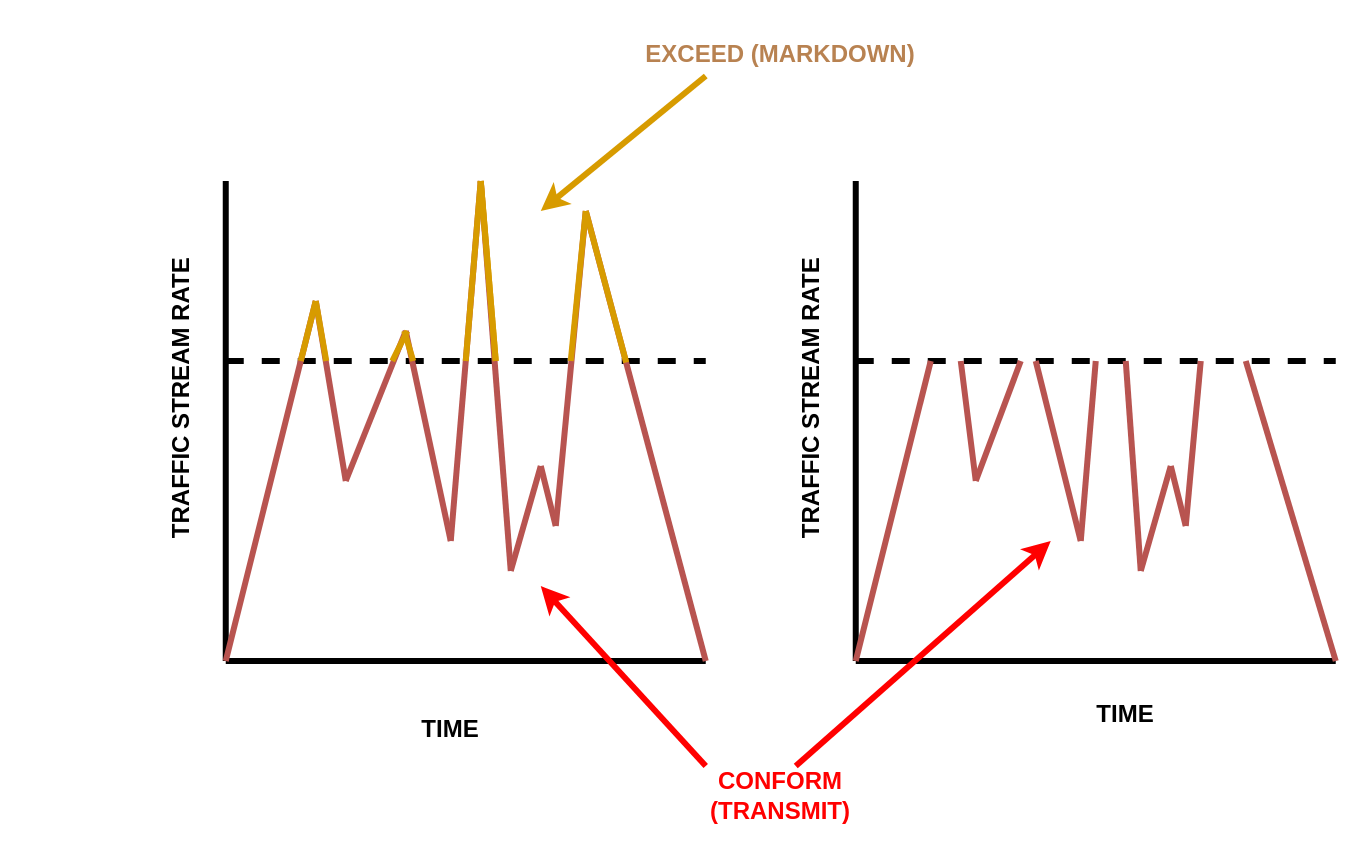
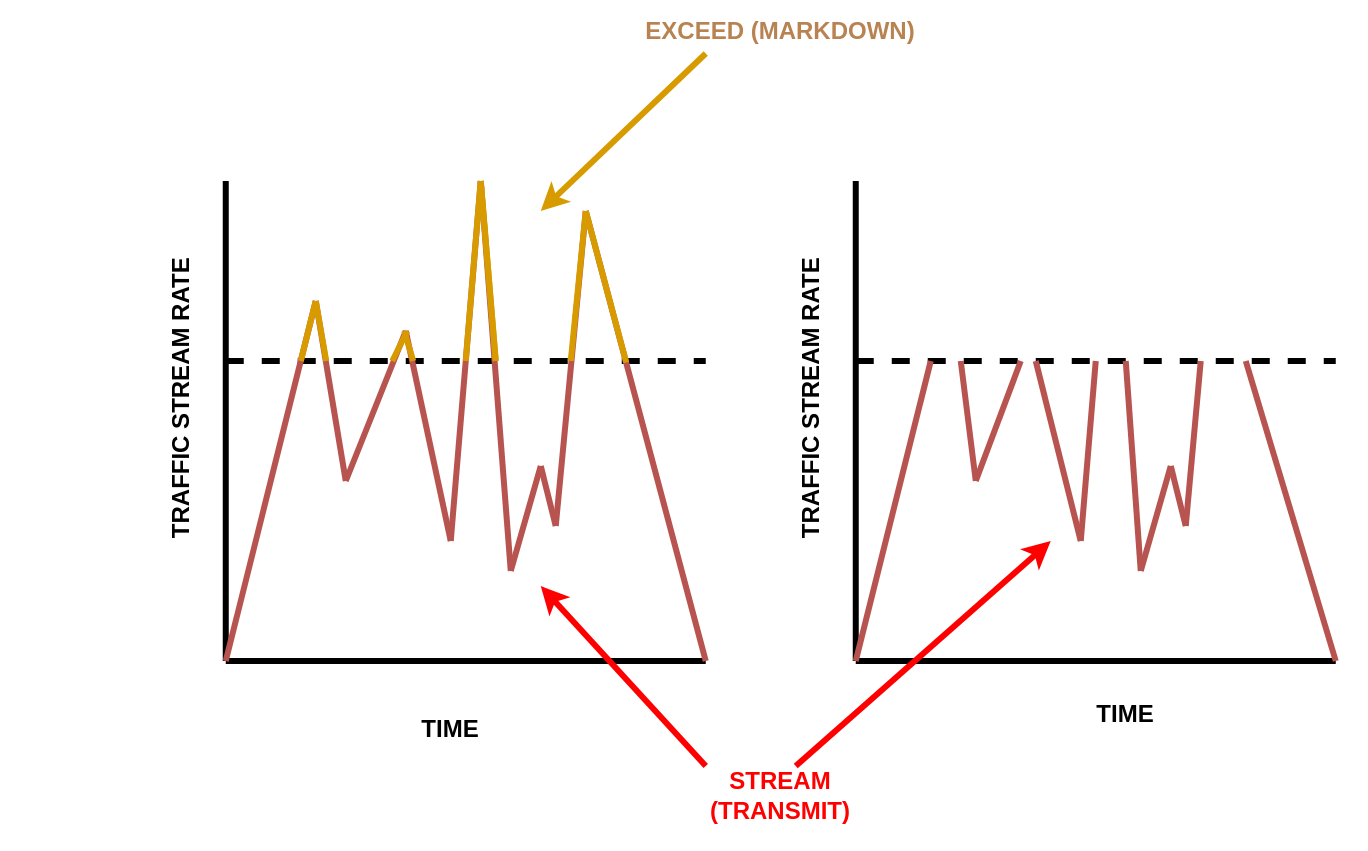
(781, 53) -> (781, 31)
(781, 796) -> (781, 796)
